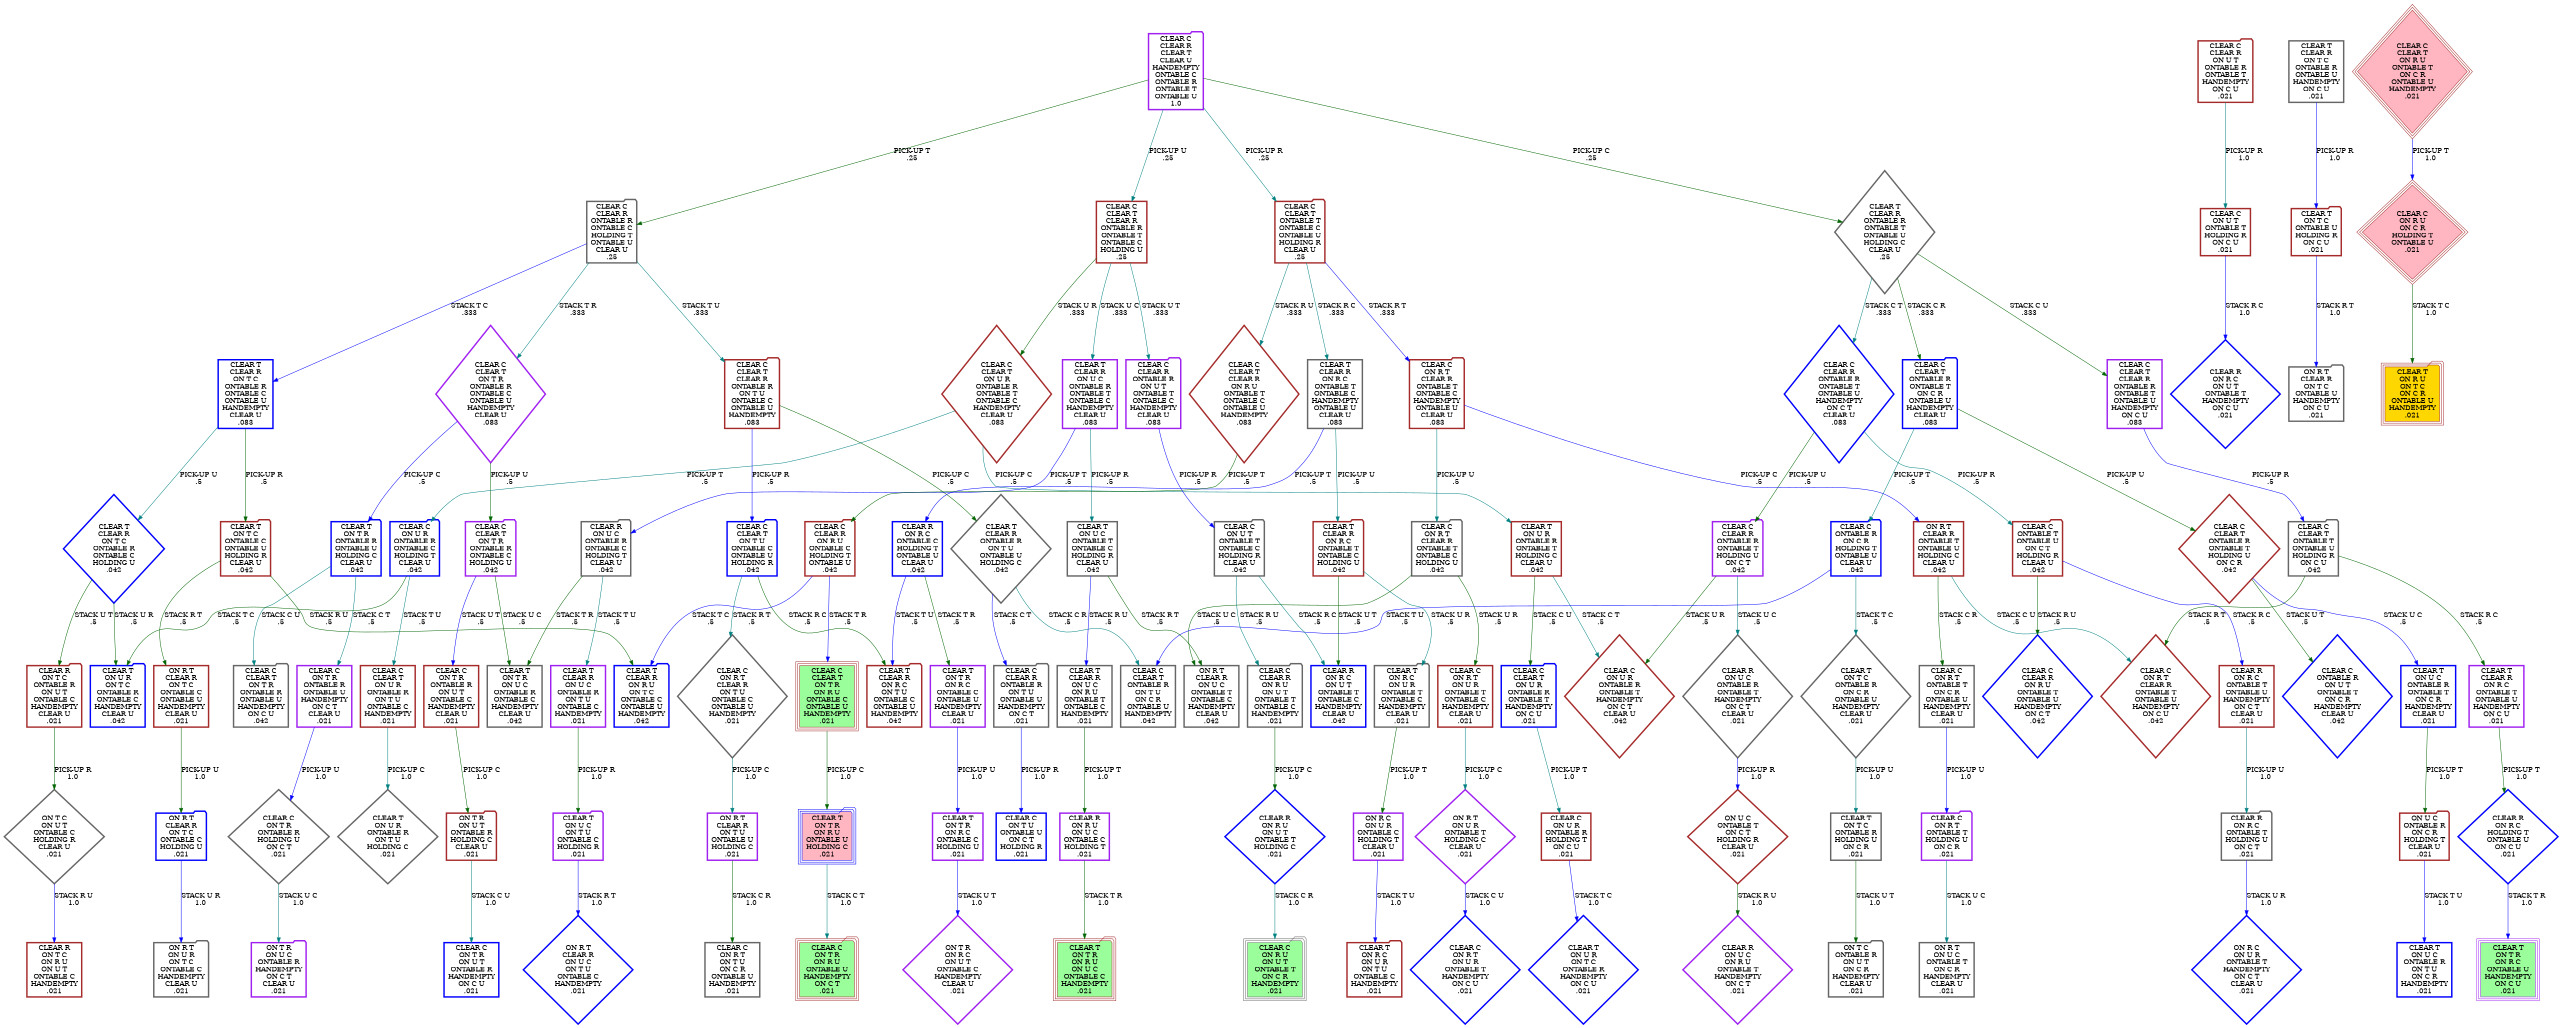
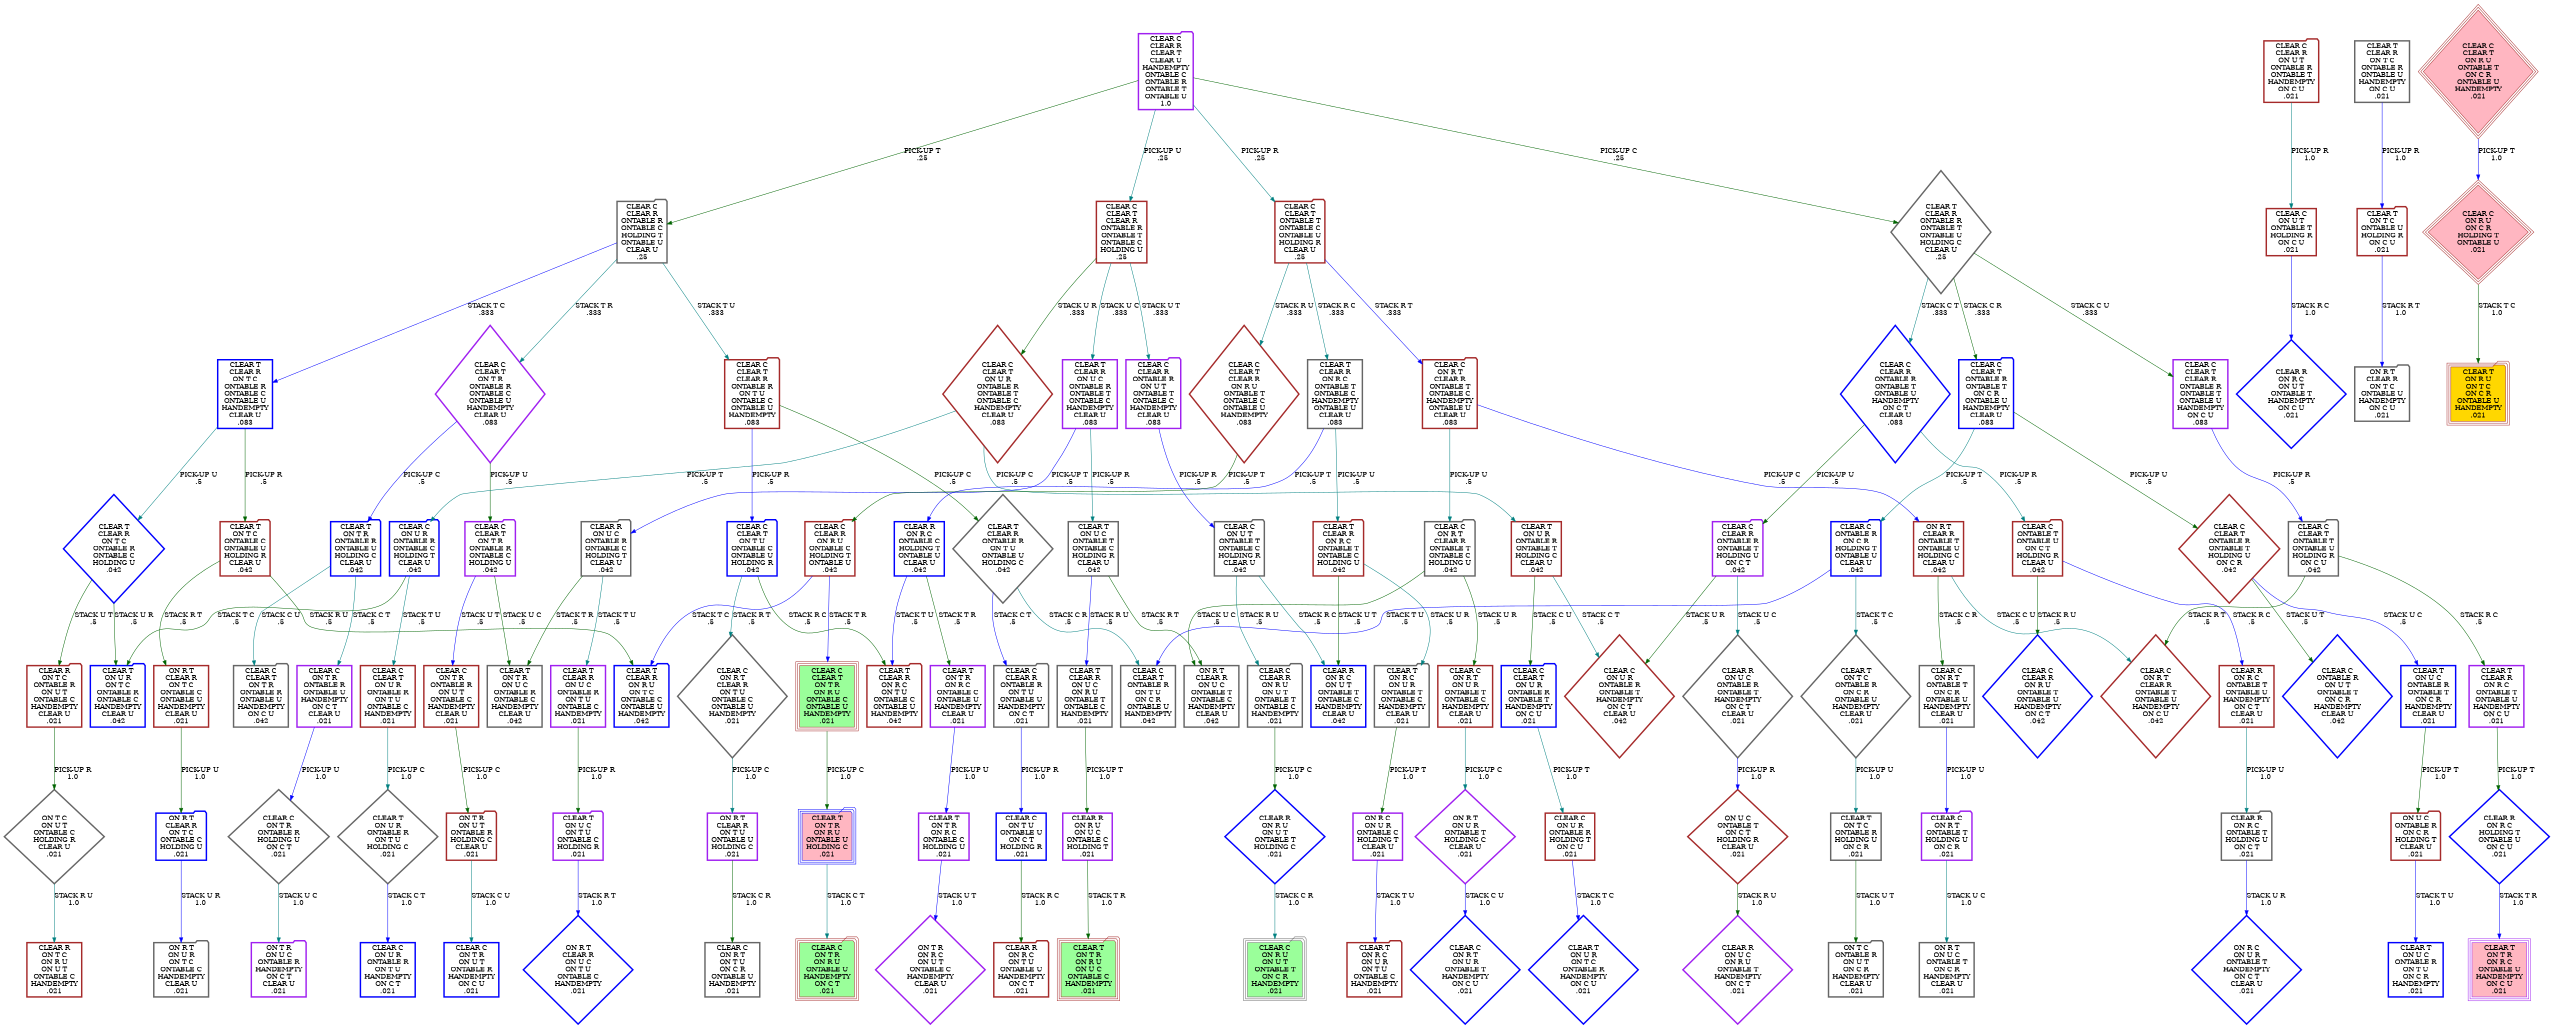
(54, 911) -> (54, 911)
none -> (388, 970)
none -> (1021, 970)
(2508, 970) -> (2499, 970)
